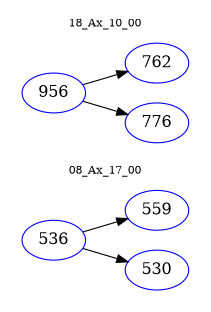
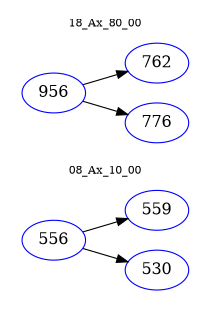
(105, 24) -> (105, 24)
(105, 171) -> (105, 171)
(54, 240) -> (54, 240)
